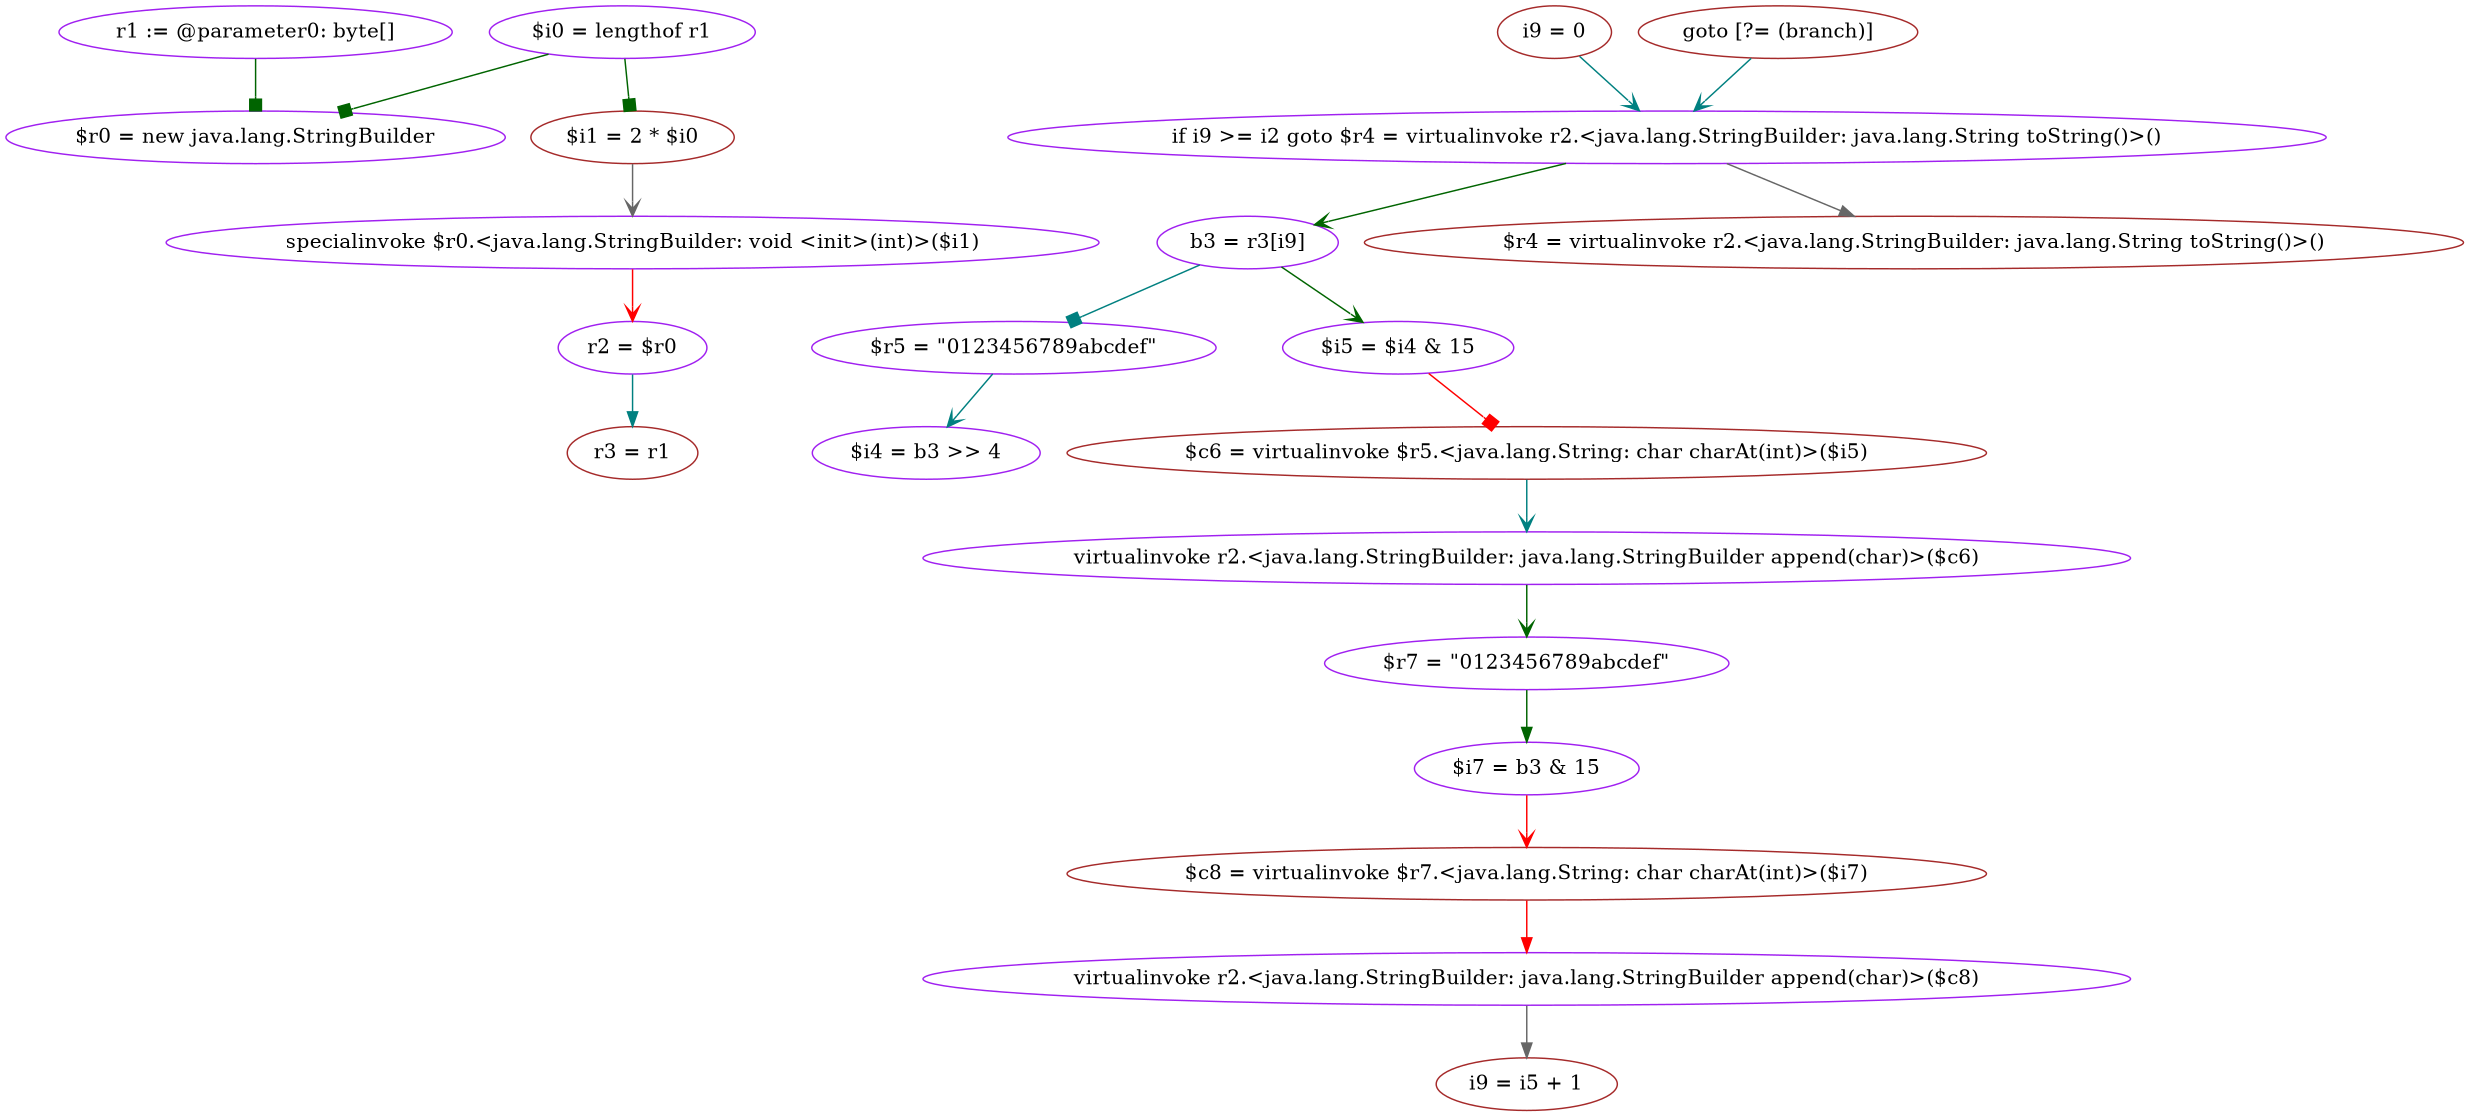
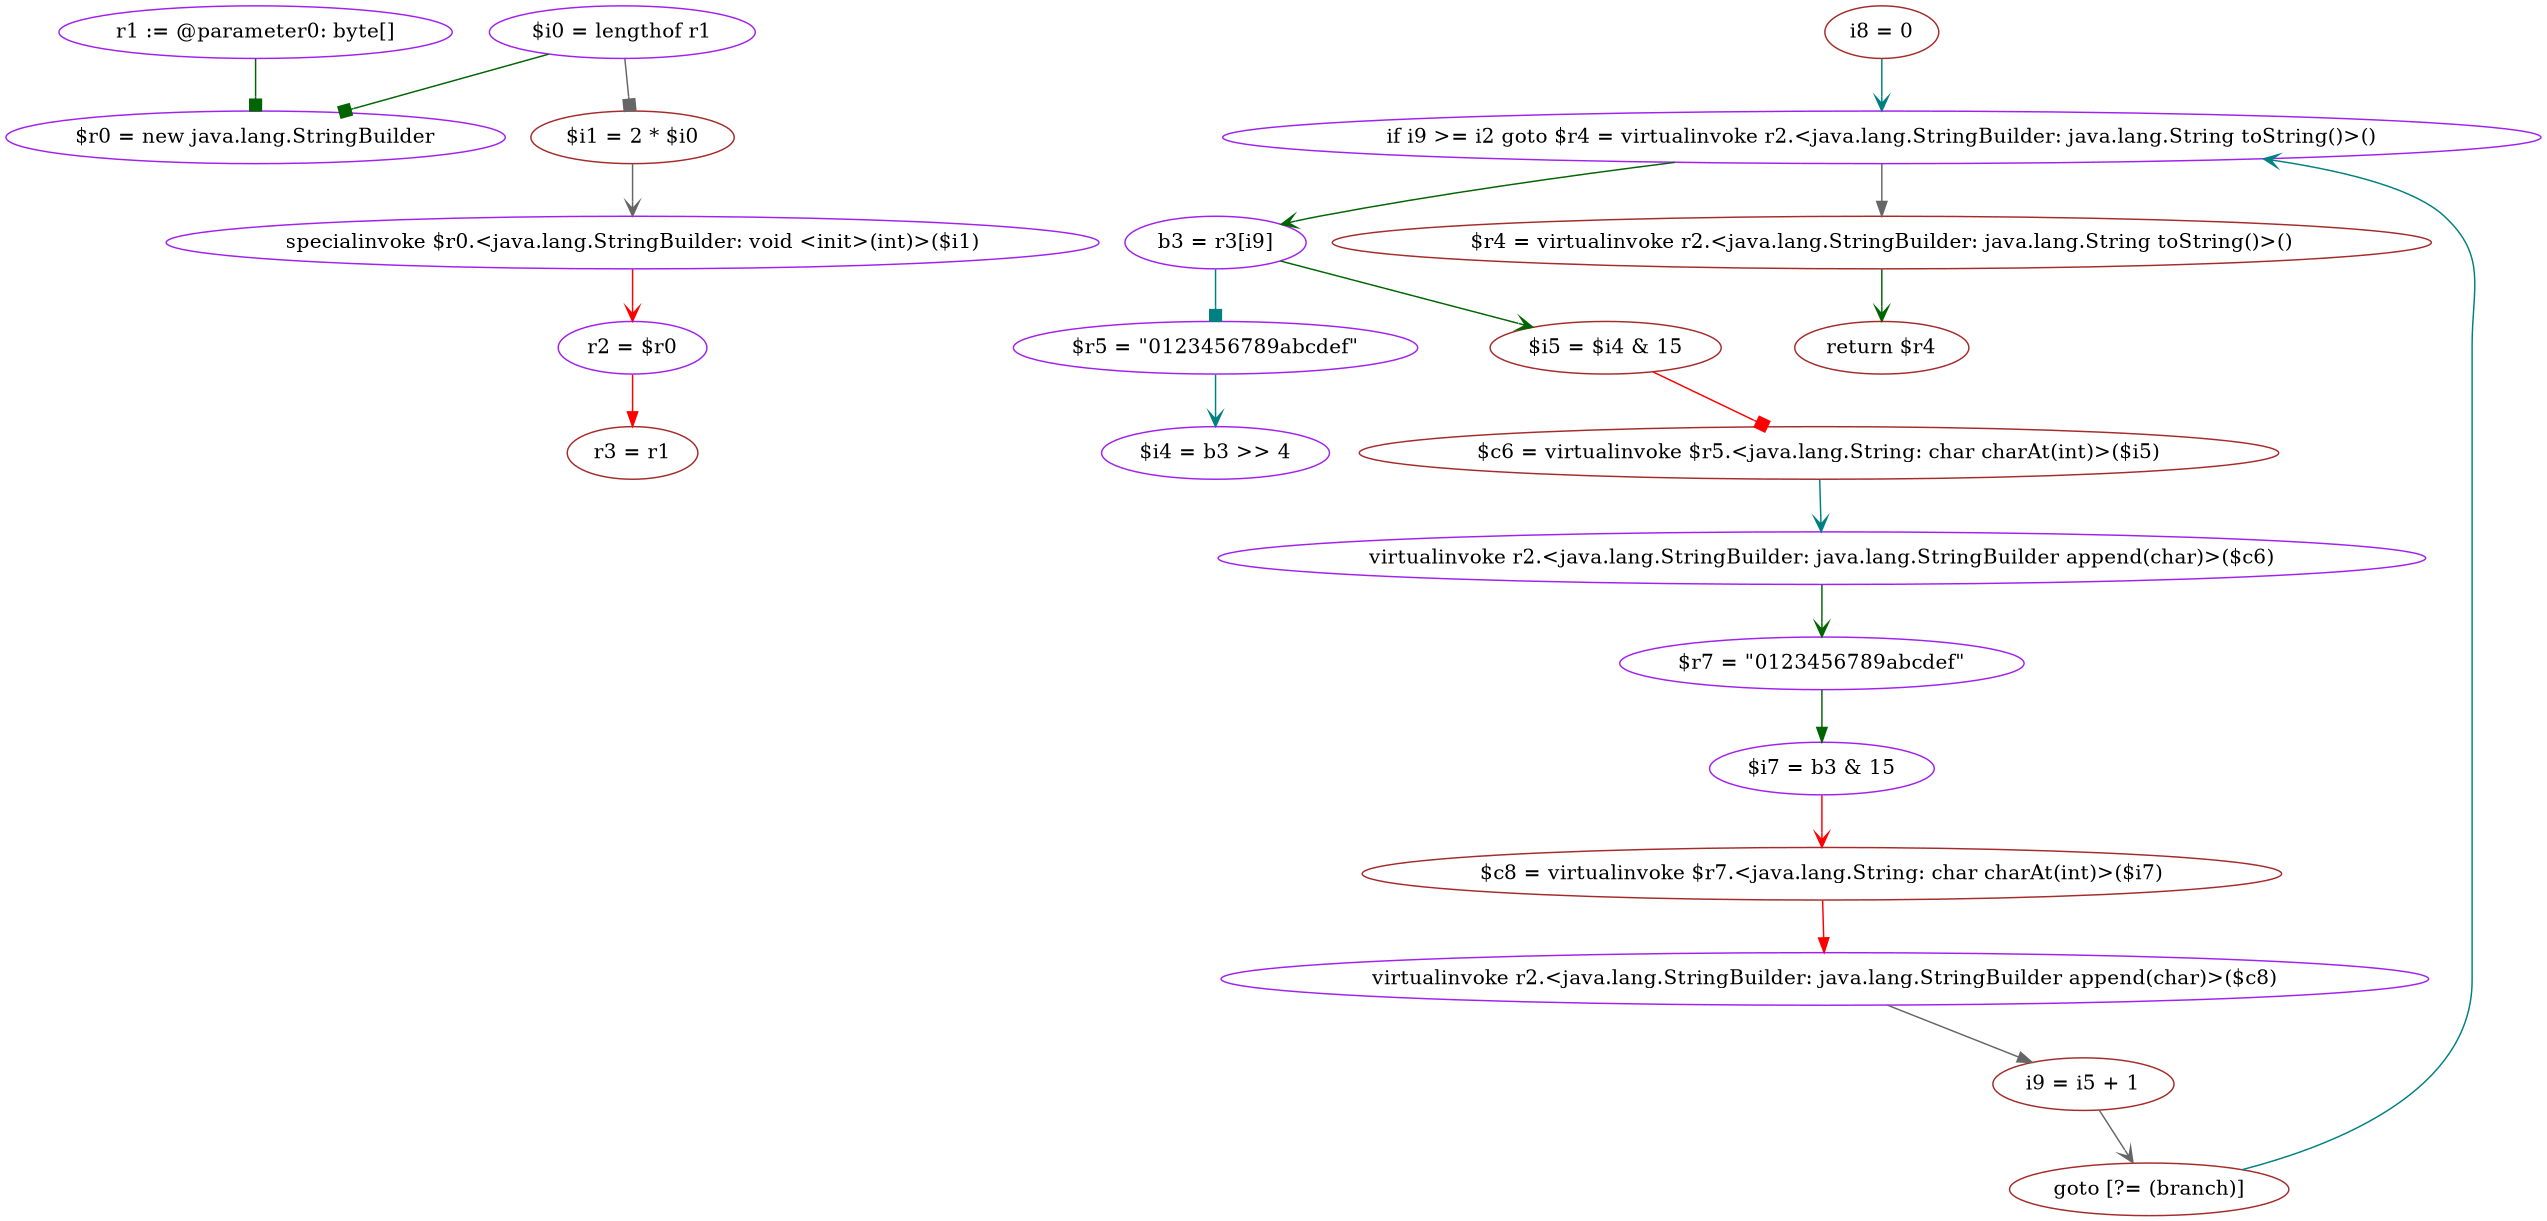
(1554, 32) -> (1882, 32)
(627, 78) -> (627, 78)
(1398, 348) -> (1606, 348)
none -> (1882, 348)
(633, 393) -> (633, 393)
none -> (2112, 1130)
